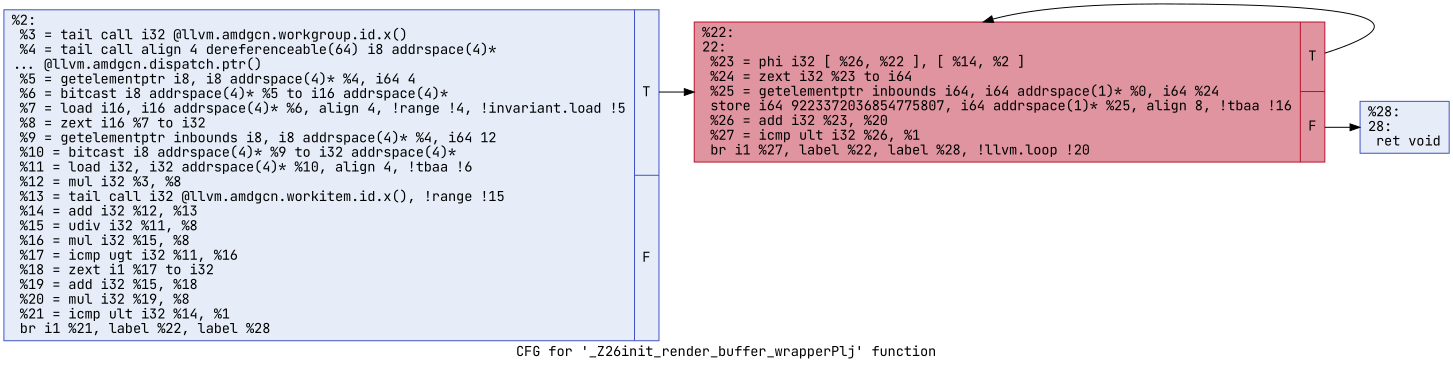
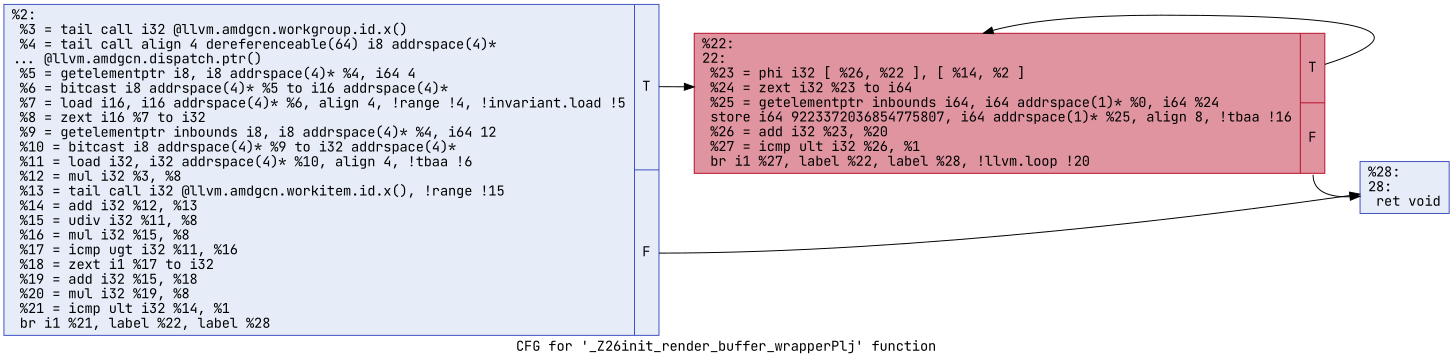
none -> (1005, 235)
